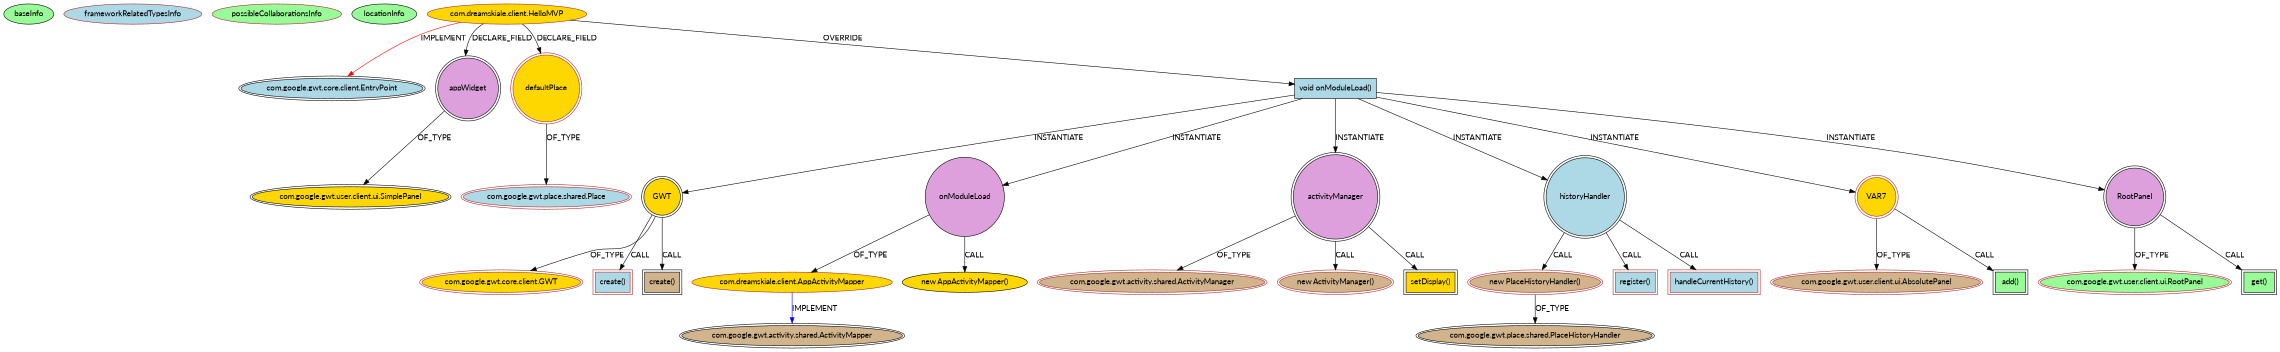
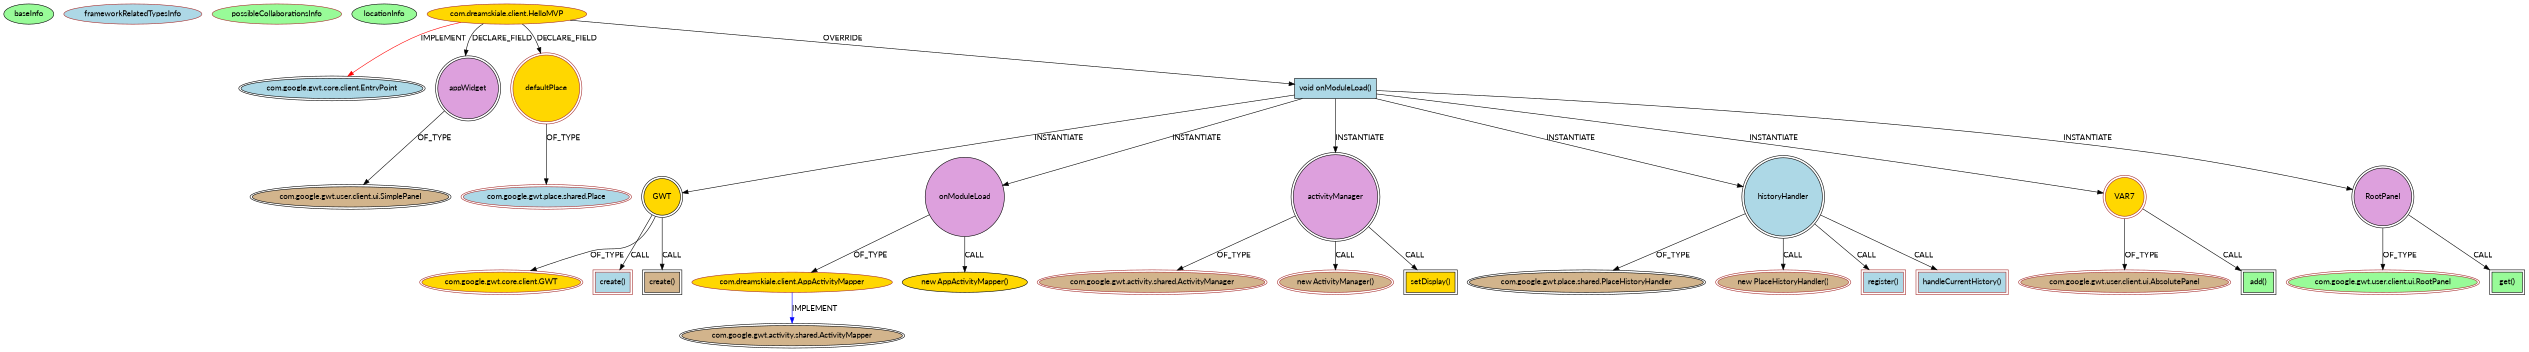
(351, 197) -> (351, 197)
(1535, 306) -> (1682, 241)
